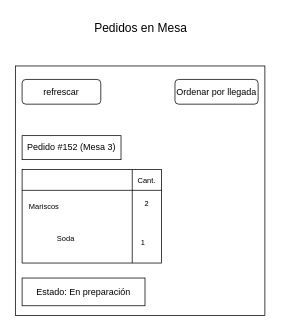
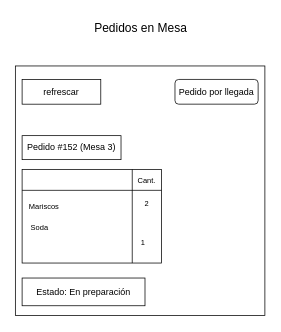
(62, 92) -> (62, 92)
(217, 92) -> (217, 92)
(65, 238) -> (39, 227)
